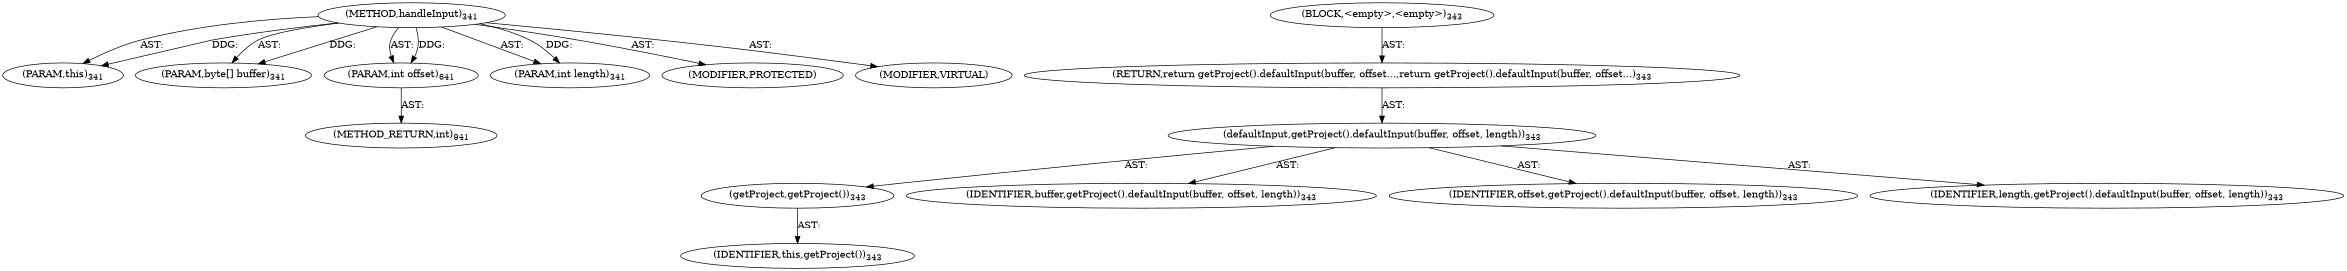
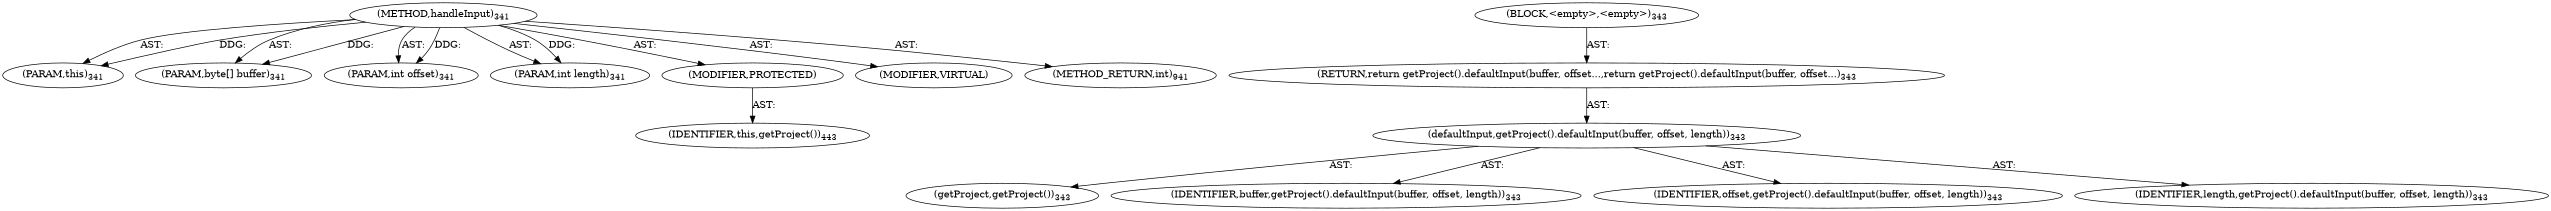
(447, 74) -> (447, 74)
(401, 102) -> (785, 41)
(798, 222) -> (753, 102)
(874, 255) -> (829, 135)
